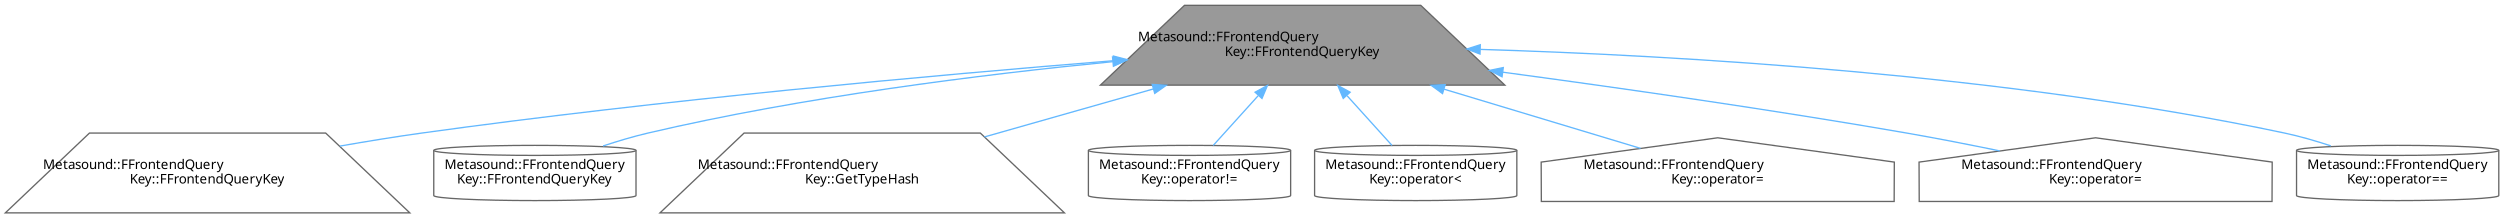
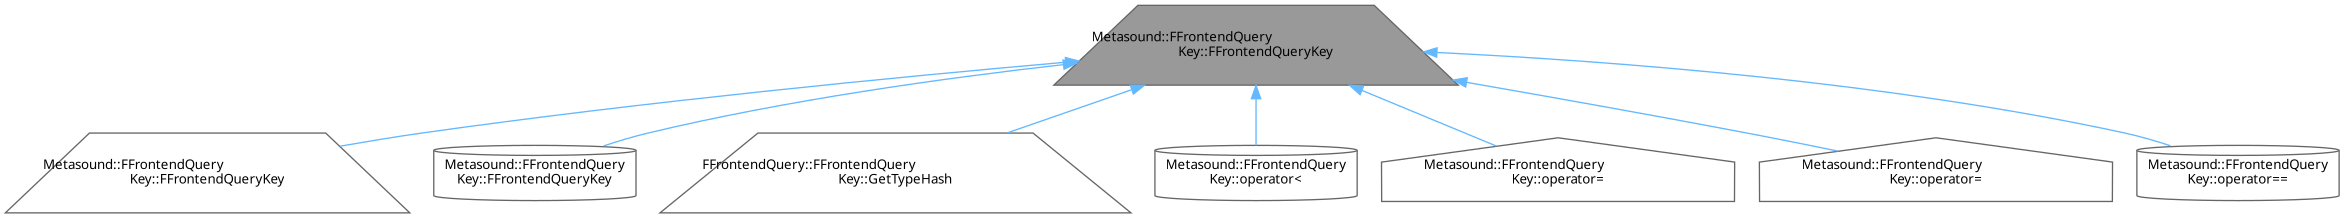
(862, 173) -> (895, 173)
(1190, 173) -> none
